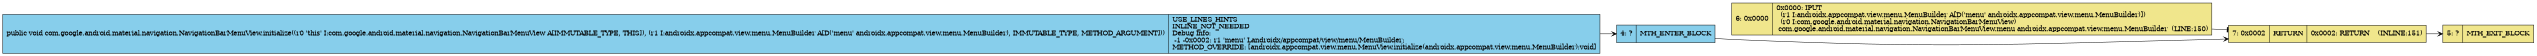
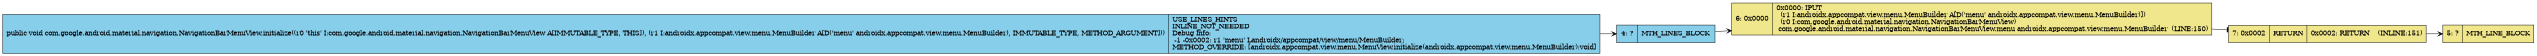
(1676, 34) -> (1676, 34)
(2498, 34) -> (2498, 34)
(1969, 45) -> (1721, 31)
